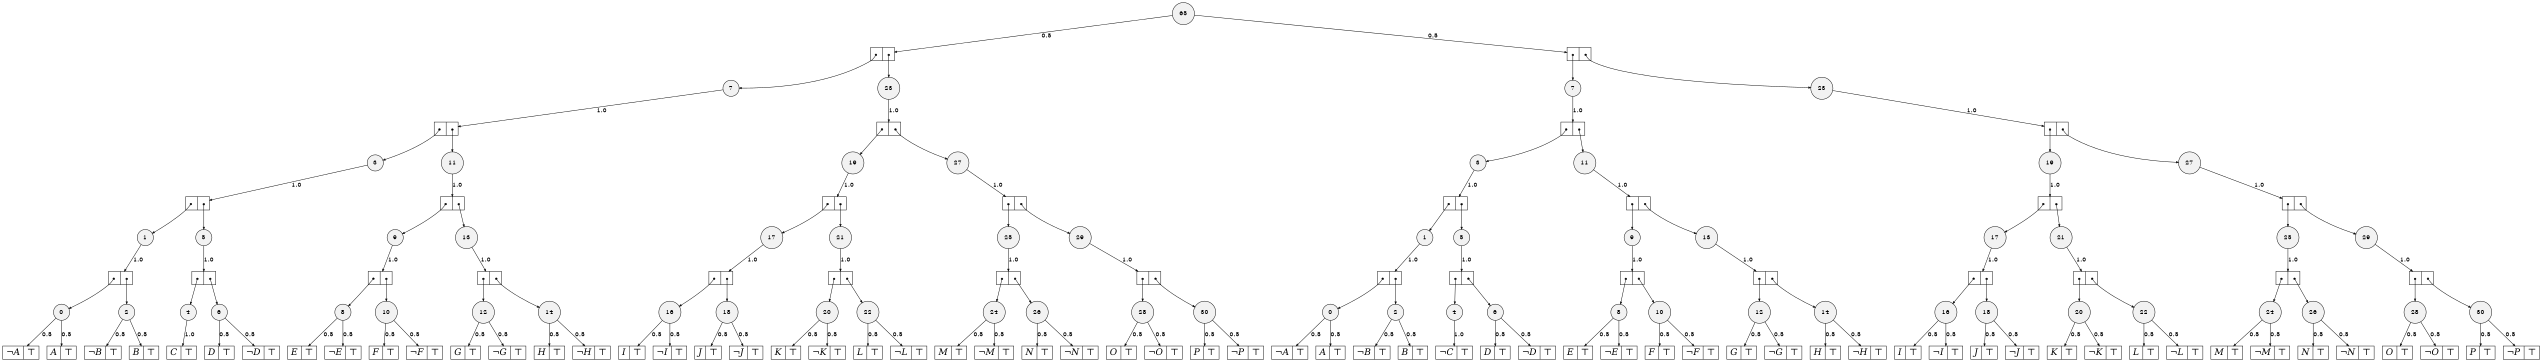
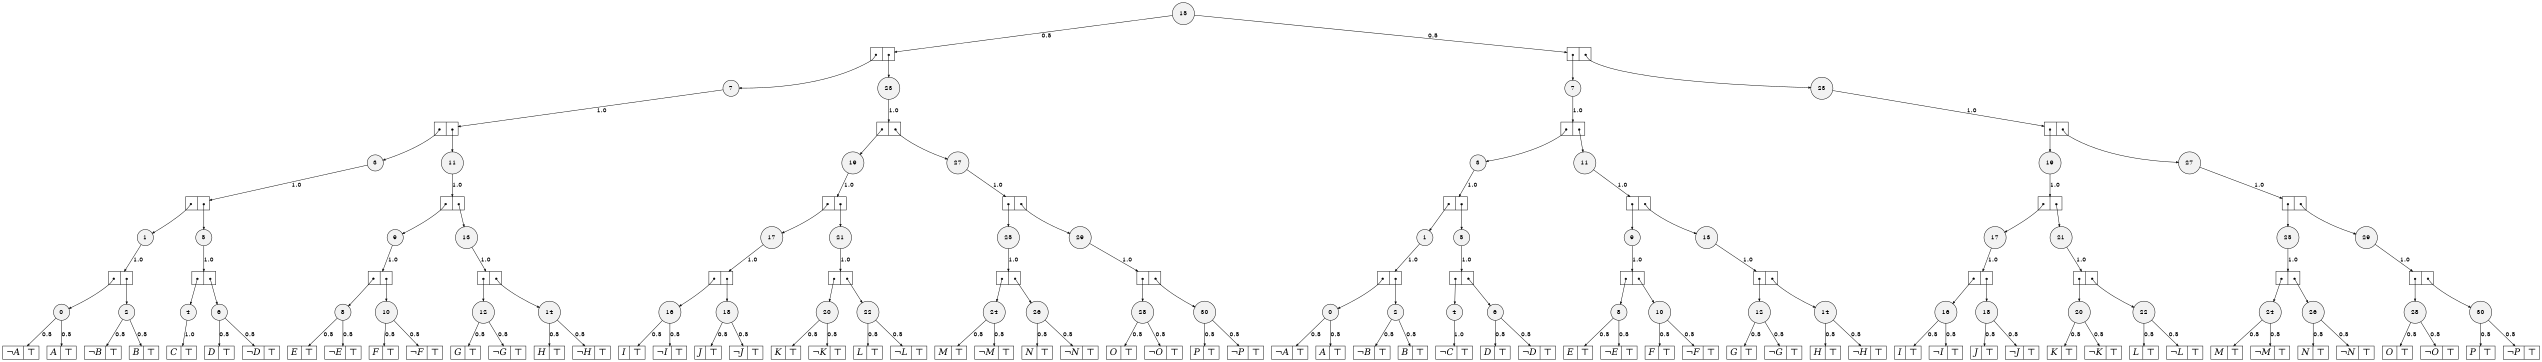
(1183, 14) -> (1183, 14)
